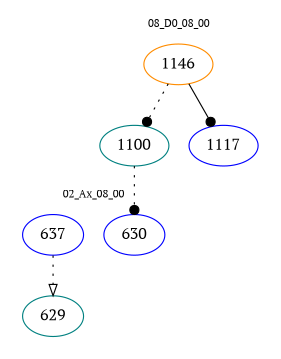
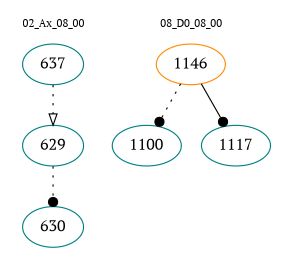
(224, 146) -> (236, 146)
(134, 191) -> (53, 182)
(53, 235) -> (53, 64)
(134, 235) -> (53, 227)
